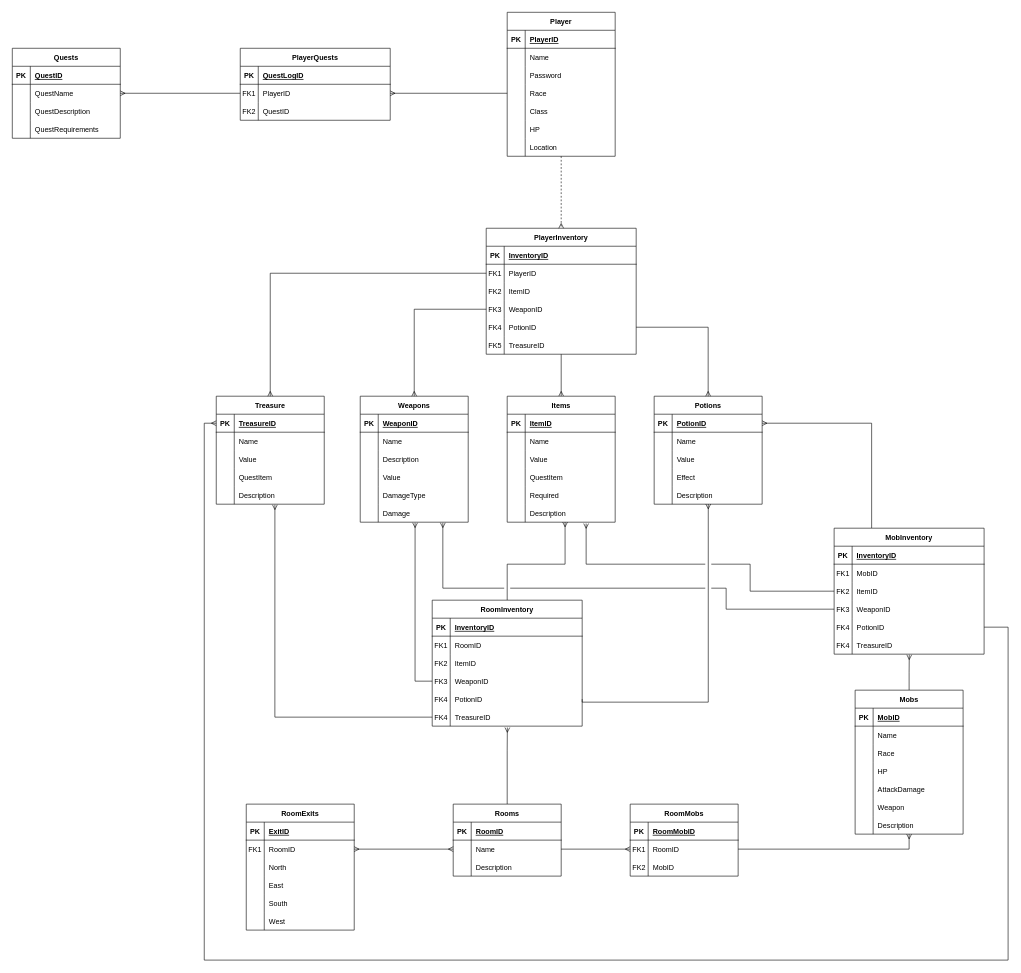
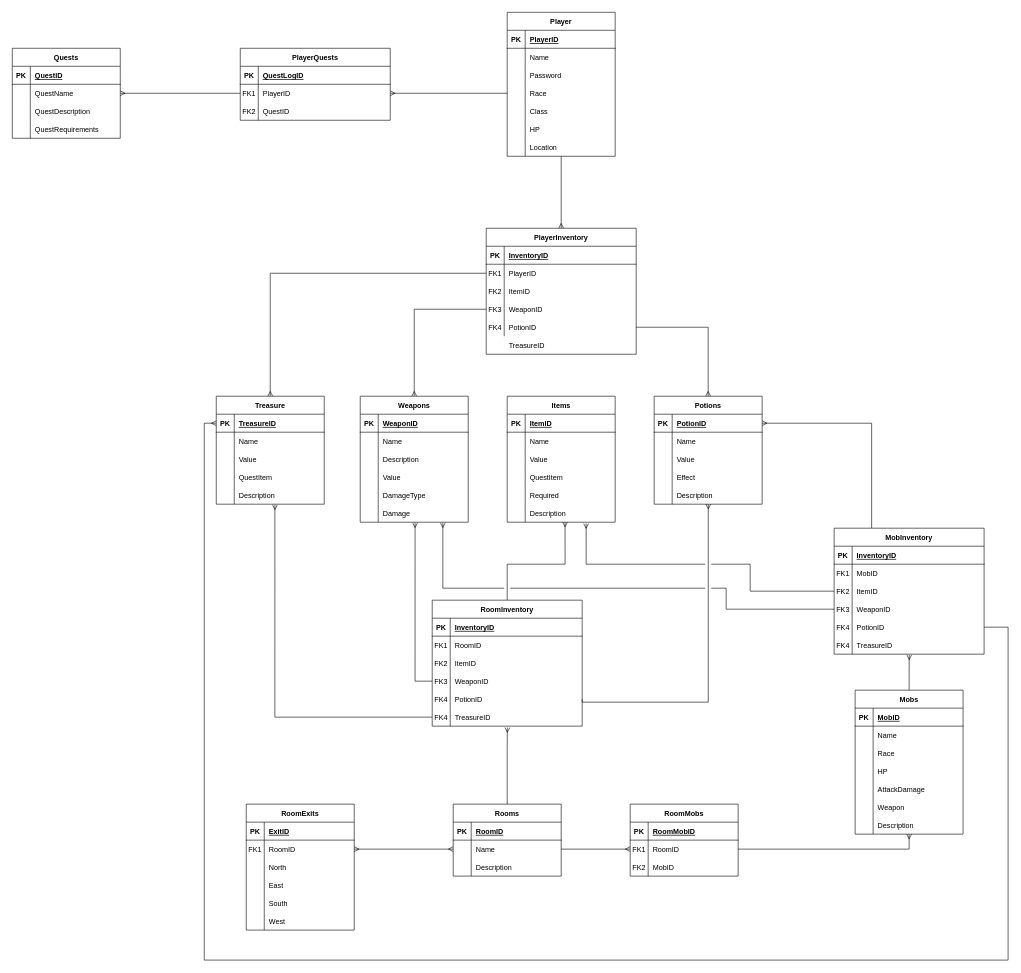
(561, 193) -> (561, 193)
(495, 345) -> none
(561, 376) -> none
